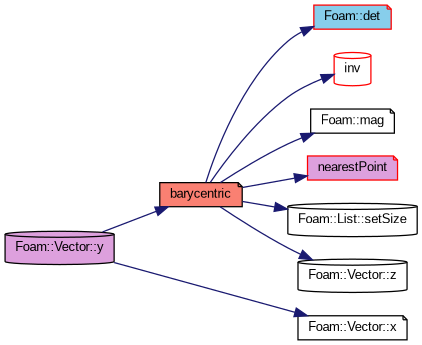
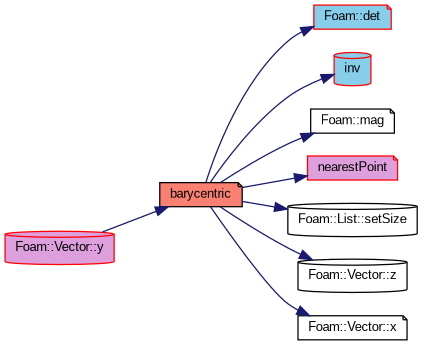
(353, 69) -> (353, 69)
(60, 248) -> (60, 248)
(205, 287) -> (250, 262)
